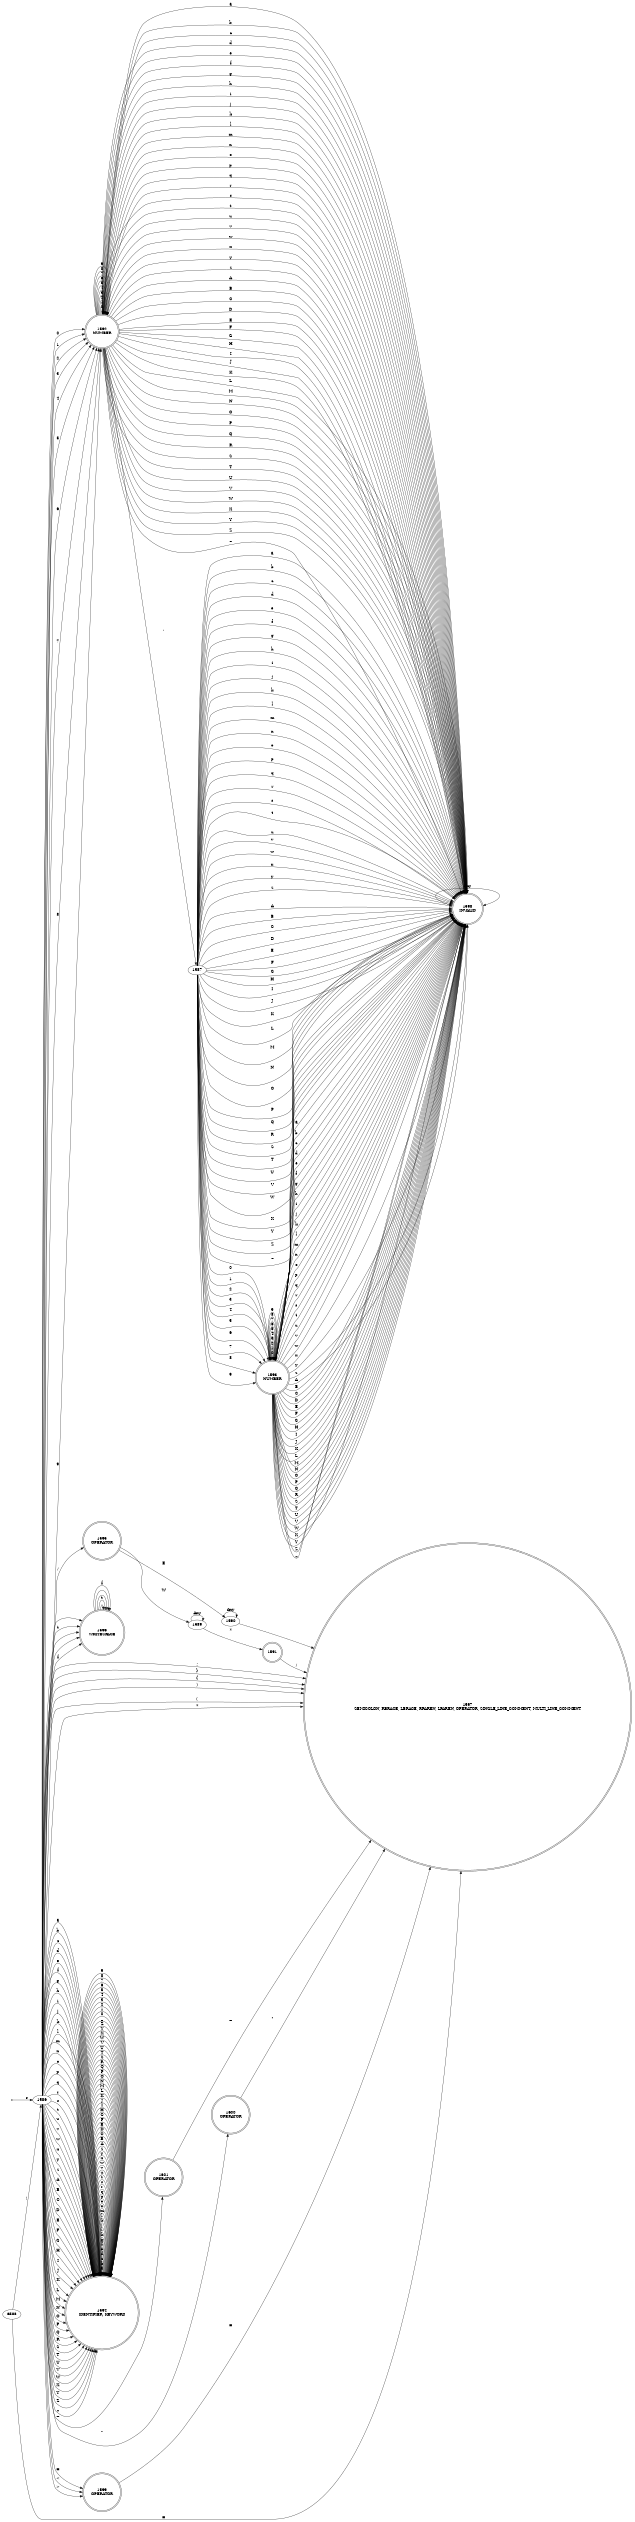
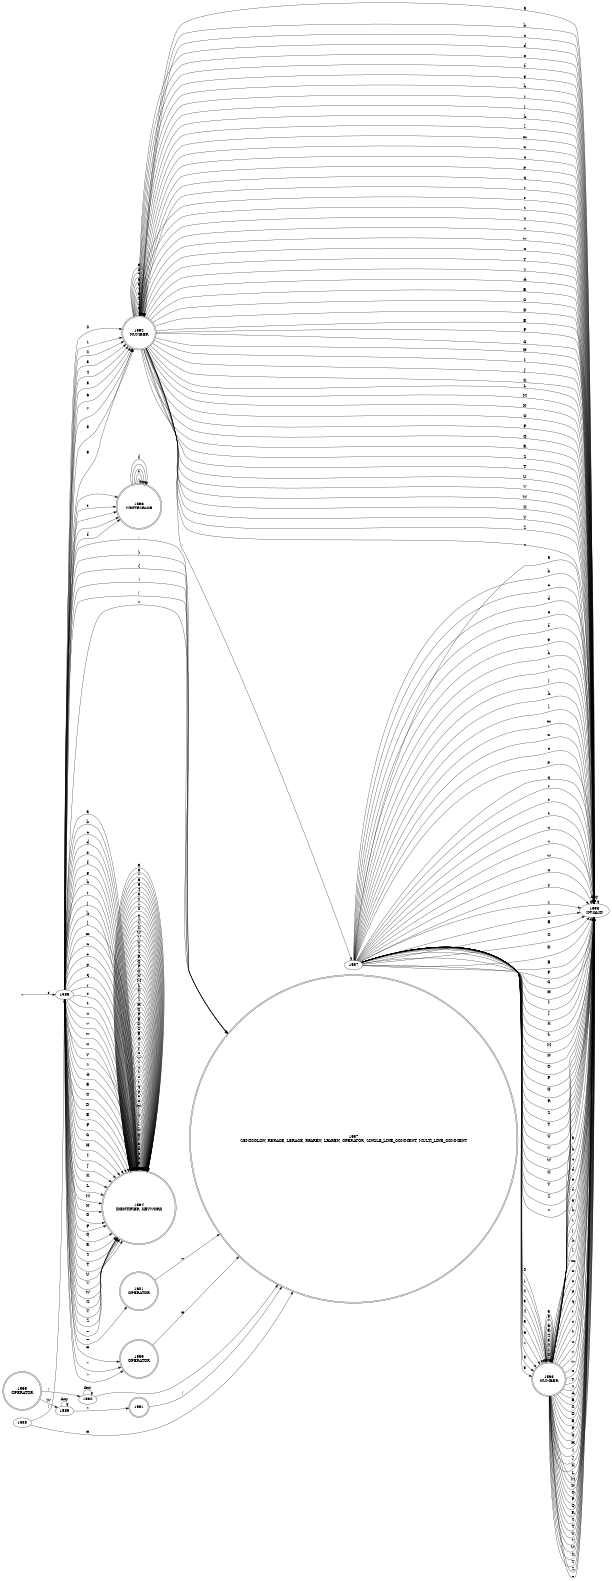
(468, 909) -> (595, 911)
(164, 1564) -> (49, 1389)
(47, 1817) -> none
(231, 2115) -> none
(12, 2314) -> (22, 1423)
